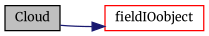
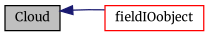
(76, 26) -> (89, 10)
